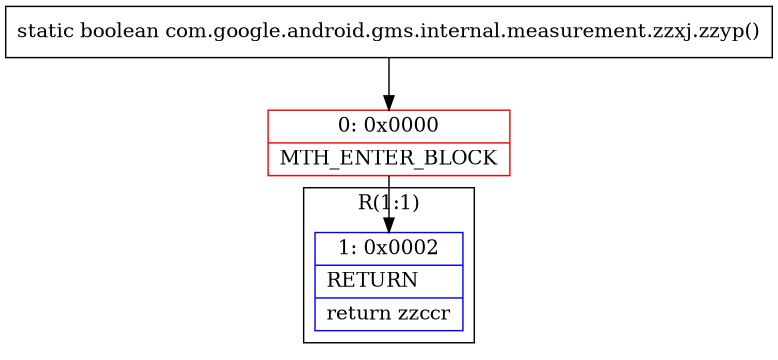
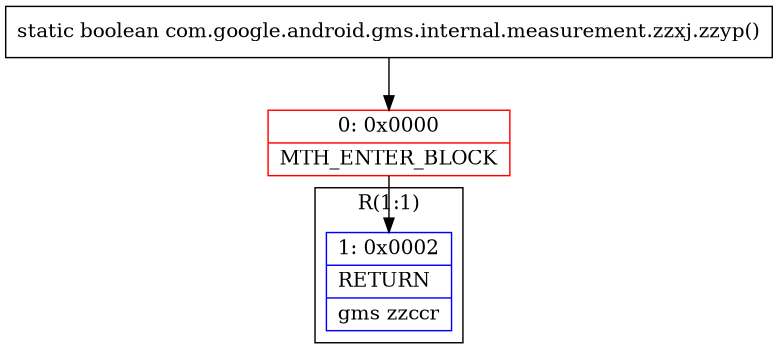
(389, 314) -> (389, 314)
